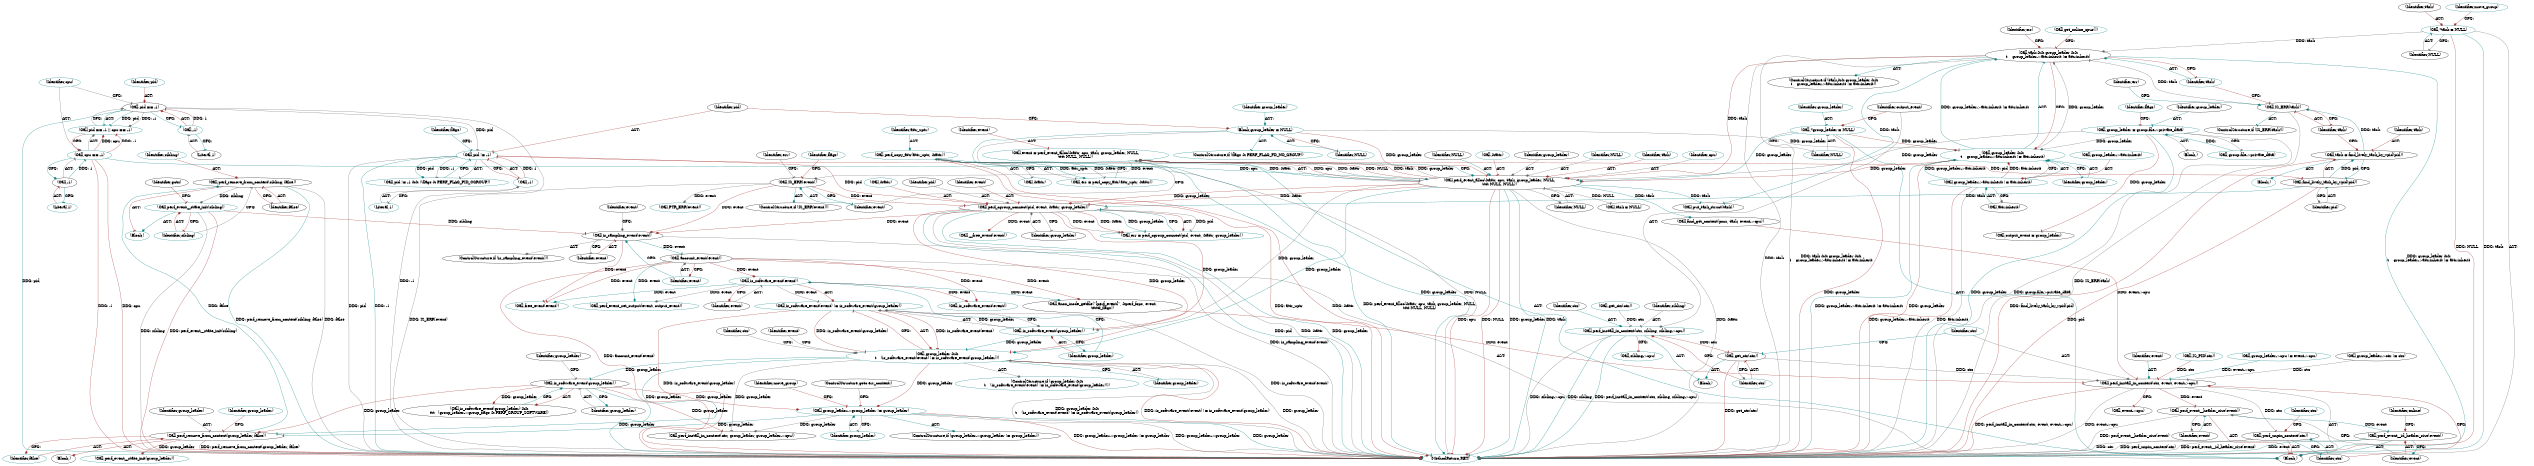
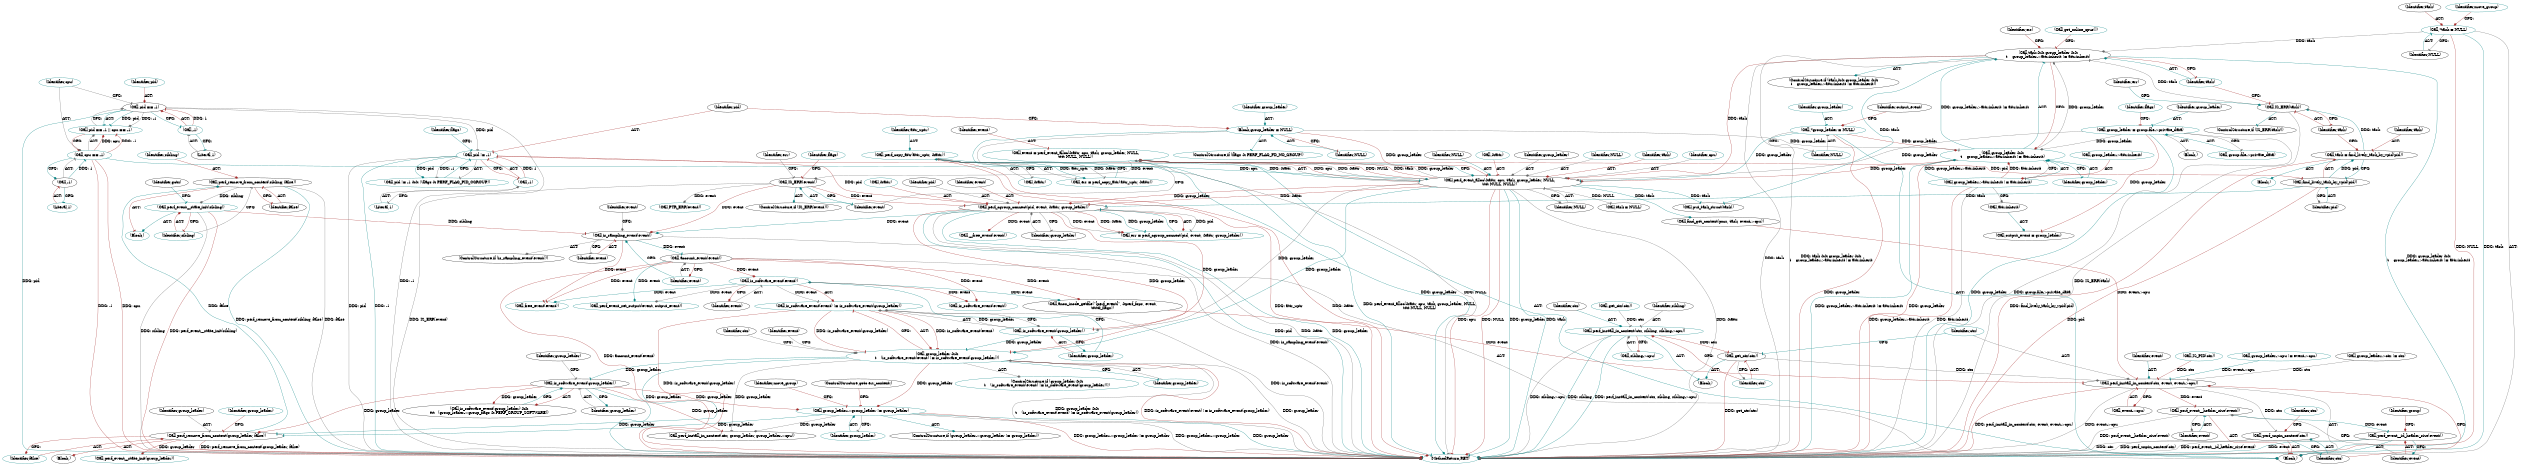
(2211, 142) -> (2211, 142)
(179, 195) -> (179, 195)
(1987, 198) -> (2015, 220)
(1718, 213) -> (1628, 346)
(820, 221) -> (820, 221)
none -> (2129, 396)
(2142, 398) -> (2142, 398)
(2405, 411) -> (2405, 411)
